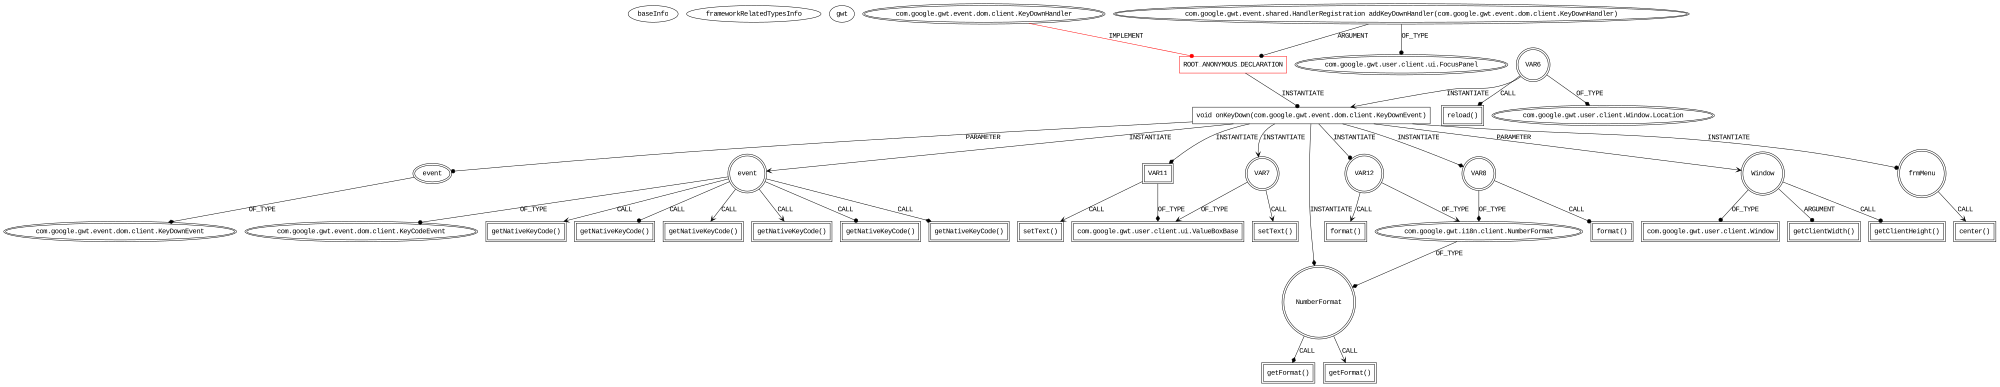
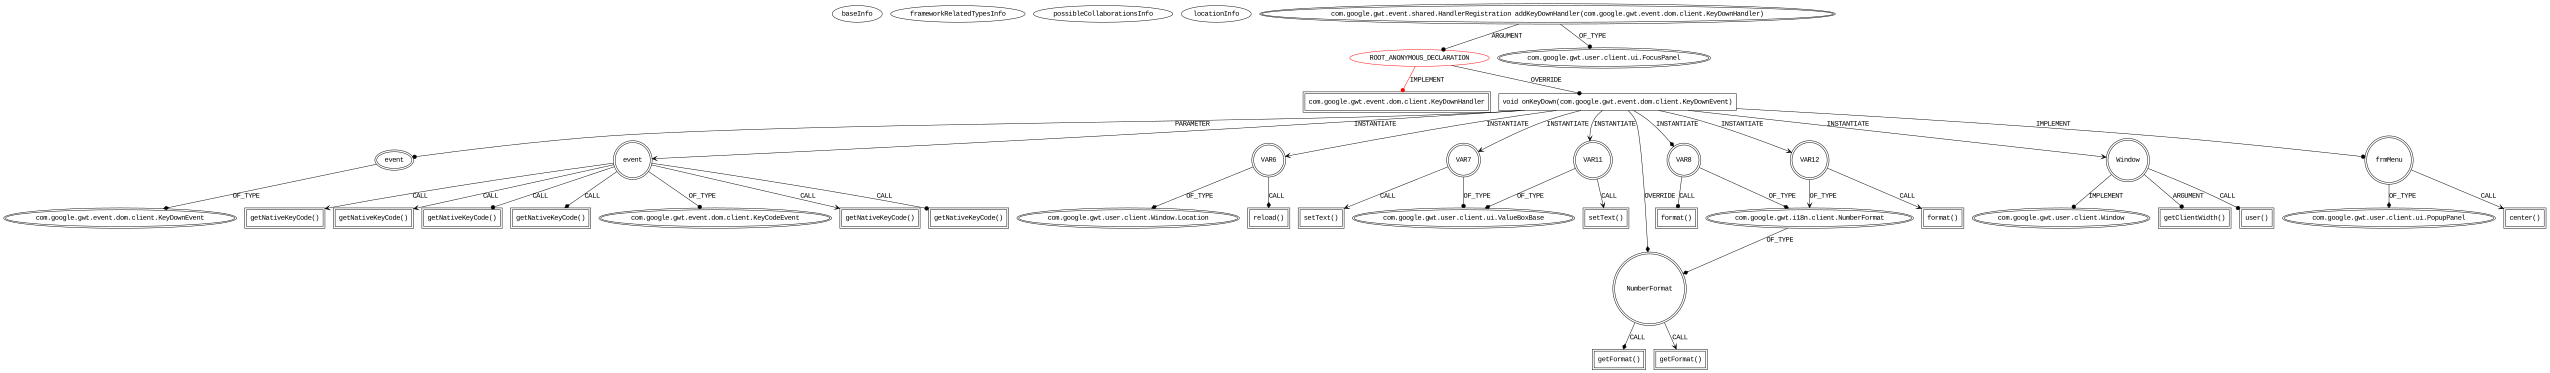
(842, 14) -> (1216, 14)
(984, 14) -> (1397, 102)
none -> (1103, 14)
(1109, 40) -> (1410, 77)
(1233, 65) -> (1419, 58)
(1439, 91) -> (1423, 131)
(1303, 93) -> (1546, 80)
(1209, 137) -> (1593, 122)
(1514, 138) -> (1848, 124)
(1729, 138) -> (2053, 124)
(1334, 140) -> (1724, 128)
(1158, 174) -> (1593, 160)
(1214, 201) -> (1464, 191)
(1331, 210) -> (1660, 196)
(1745, 210) -> (2106, 196)
none -> (2389, 218)
(1158, 232) -> (1464, 218)
(1710, 232) -> (2061, 218)
(1907, 232) -> (2257, 218)
